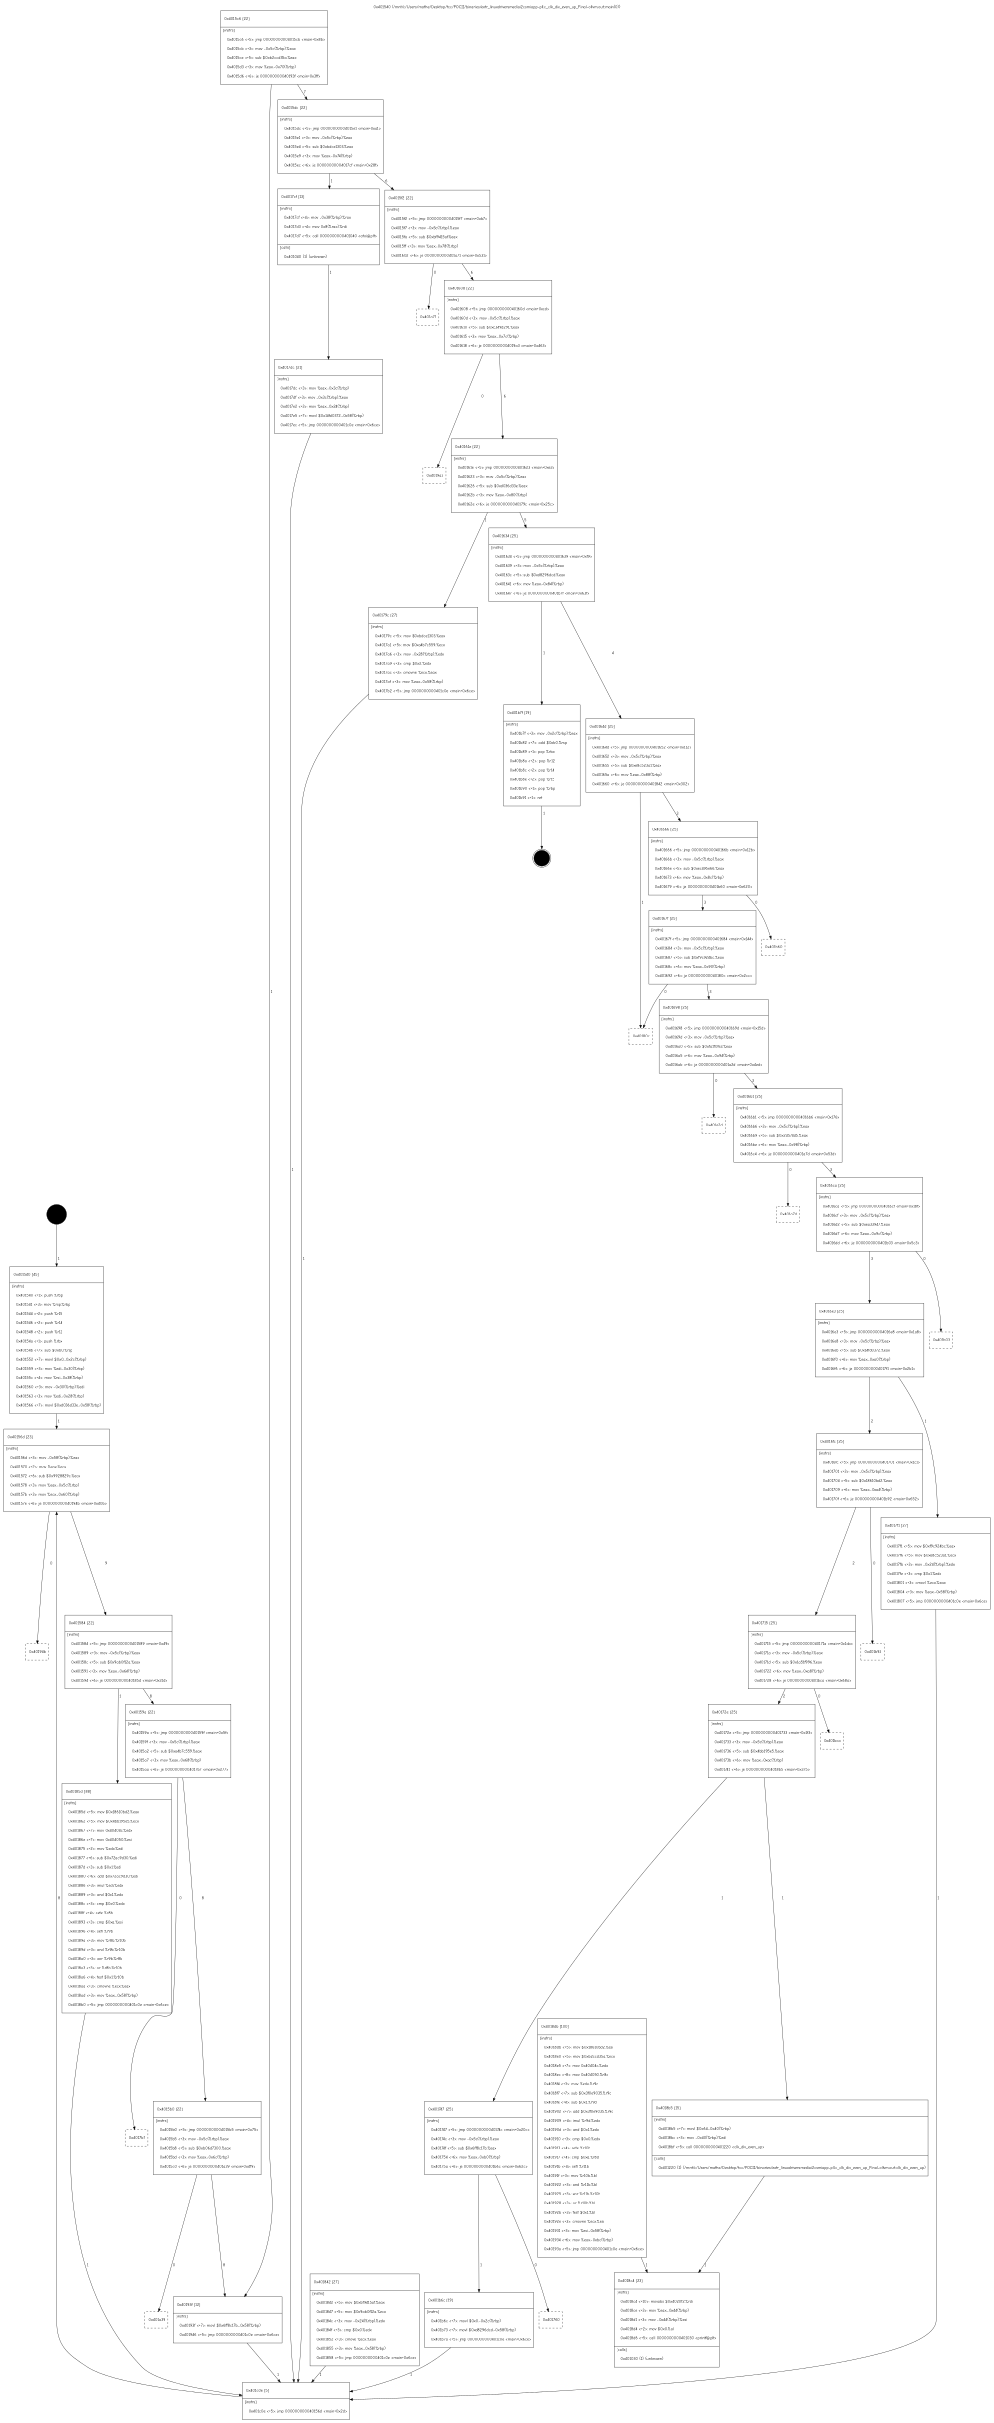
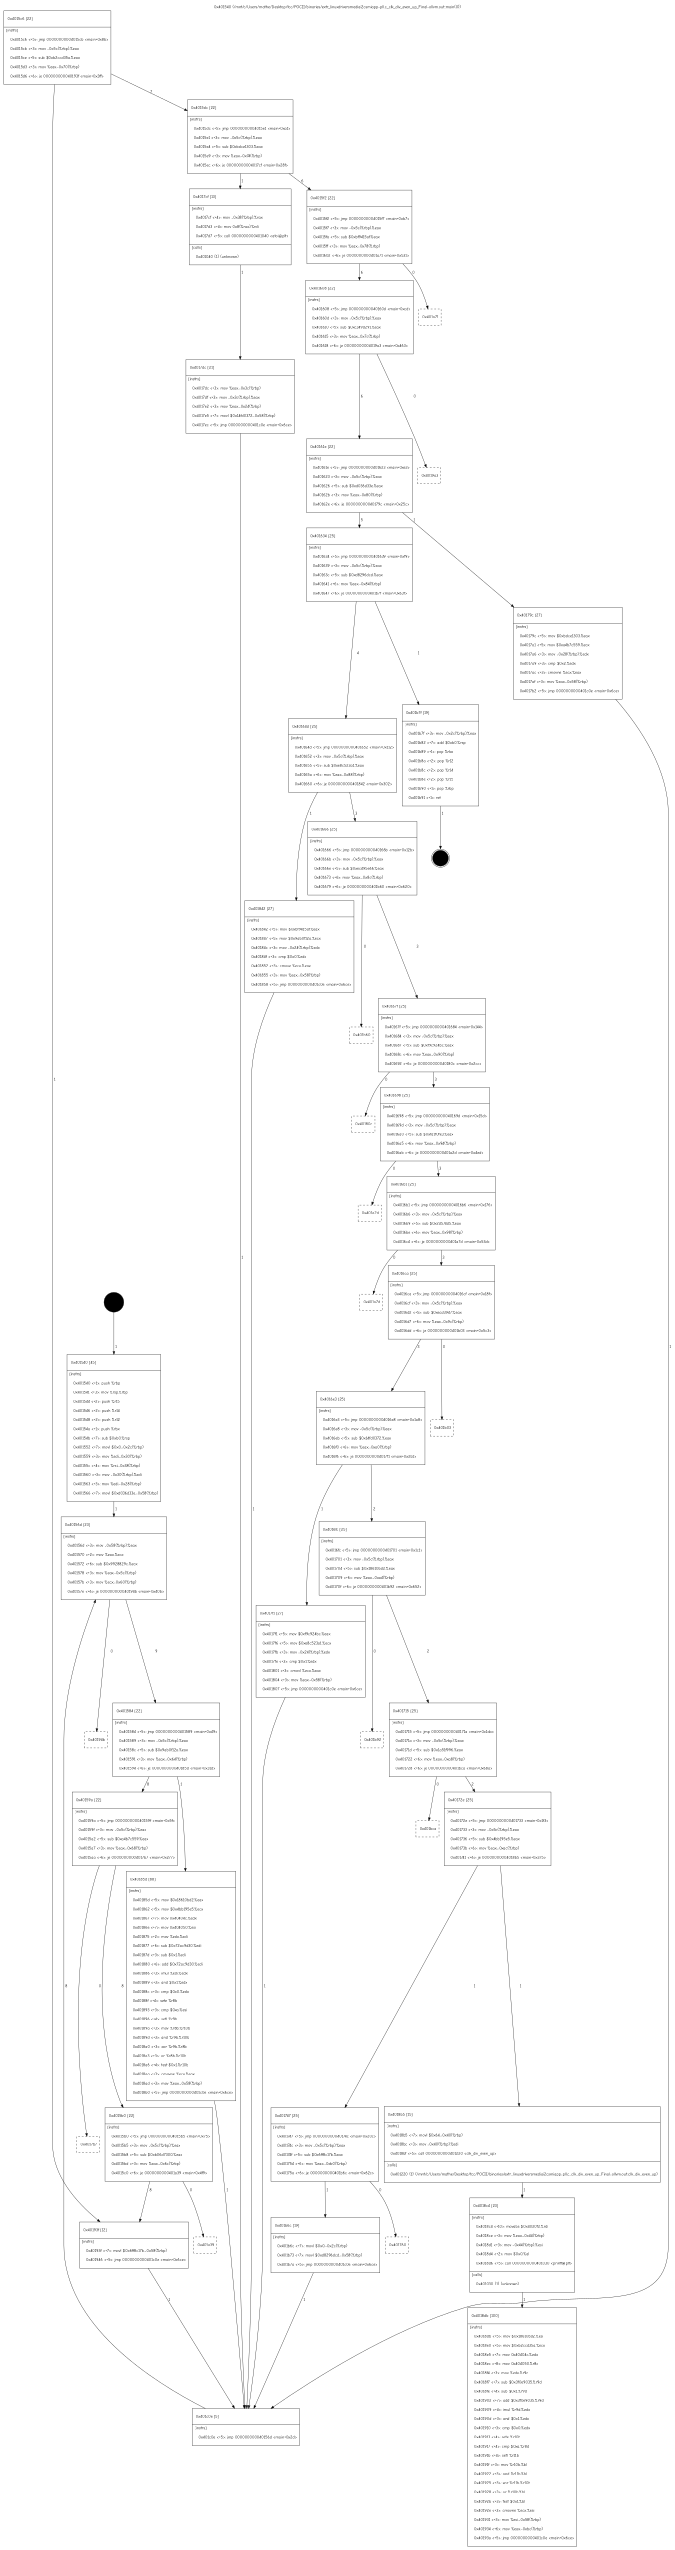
(640, 909) -> (300, 843)
(644, 2264) -> (522, 2298)
